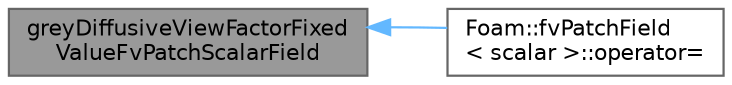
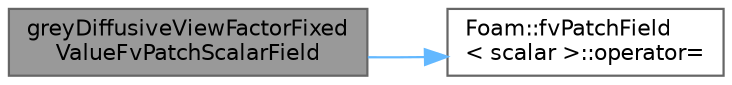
(419, 27) -> (396, 57)
